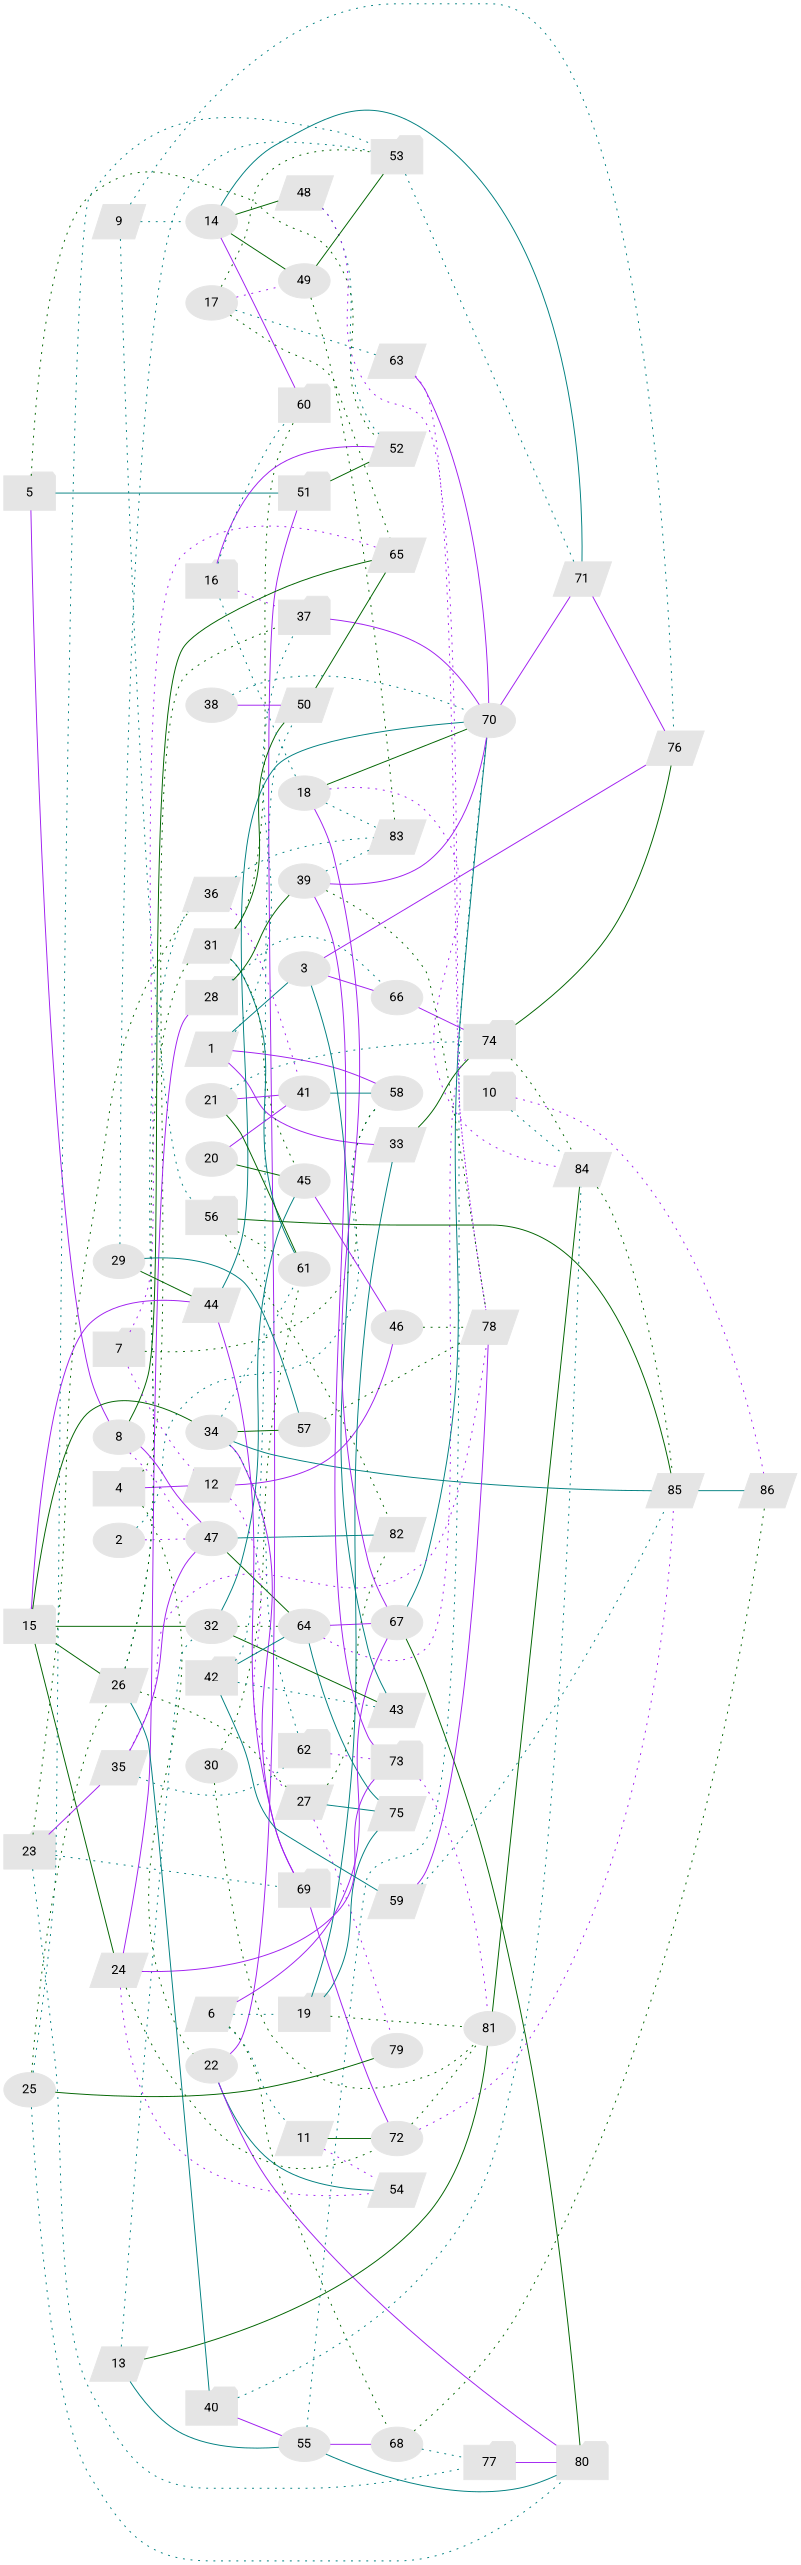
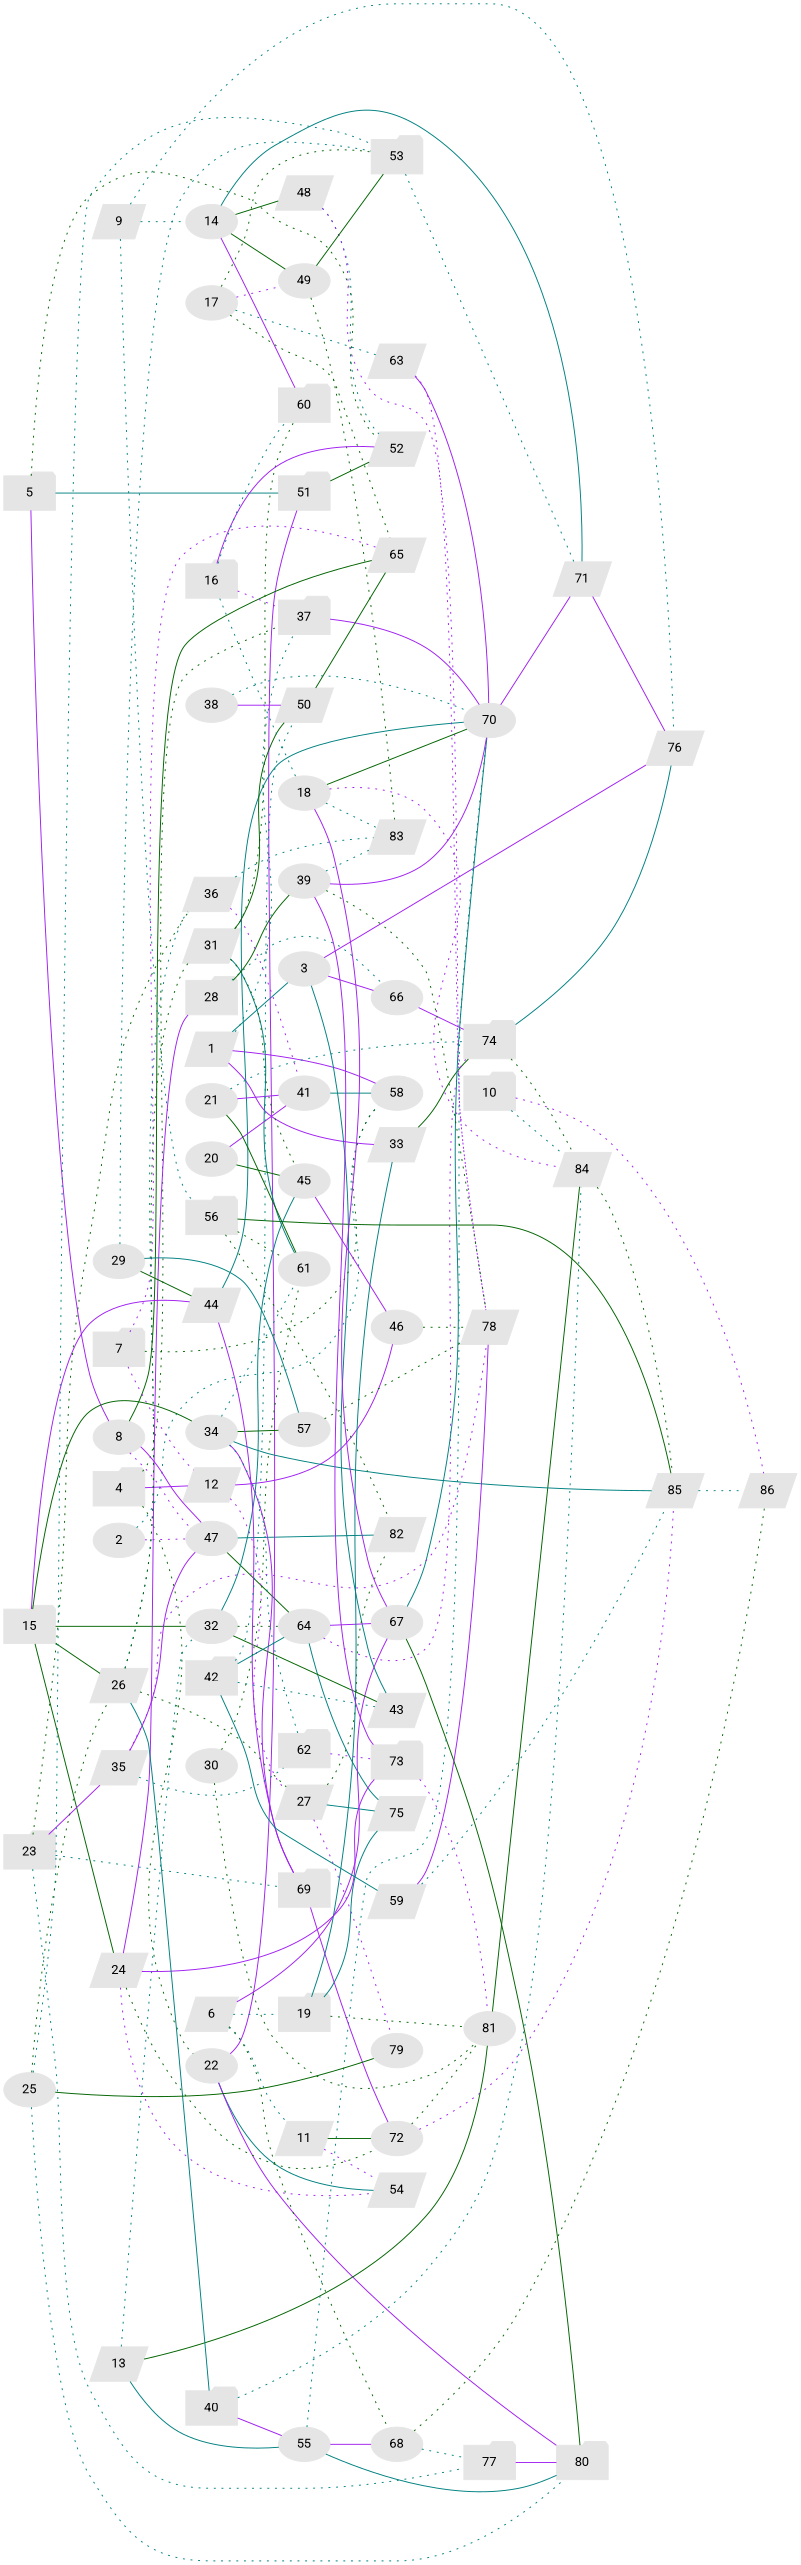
(622, 913) -> (622, 913)
(721, 1491) -> (721, 1491)
